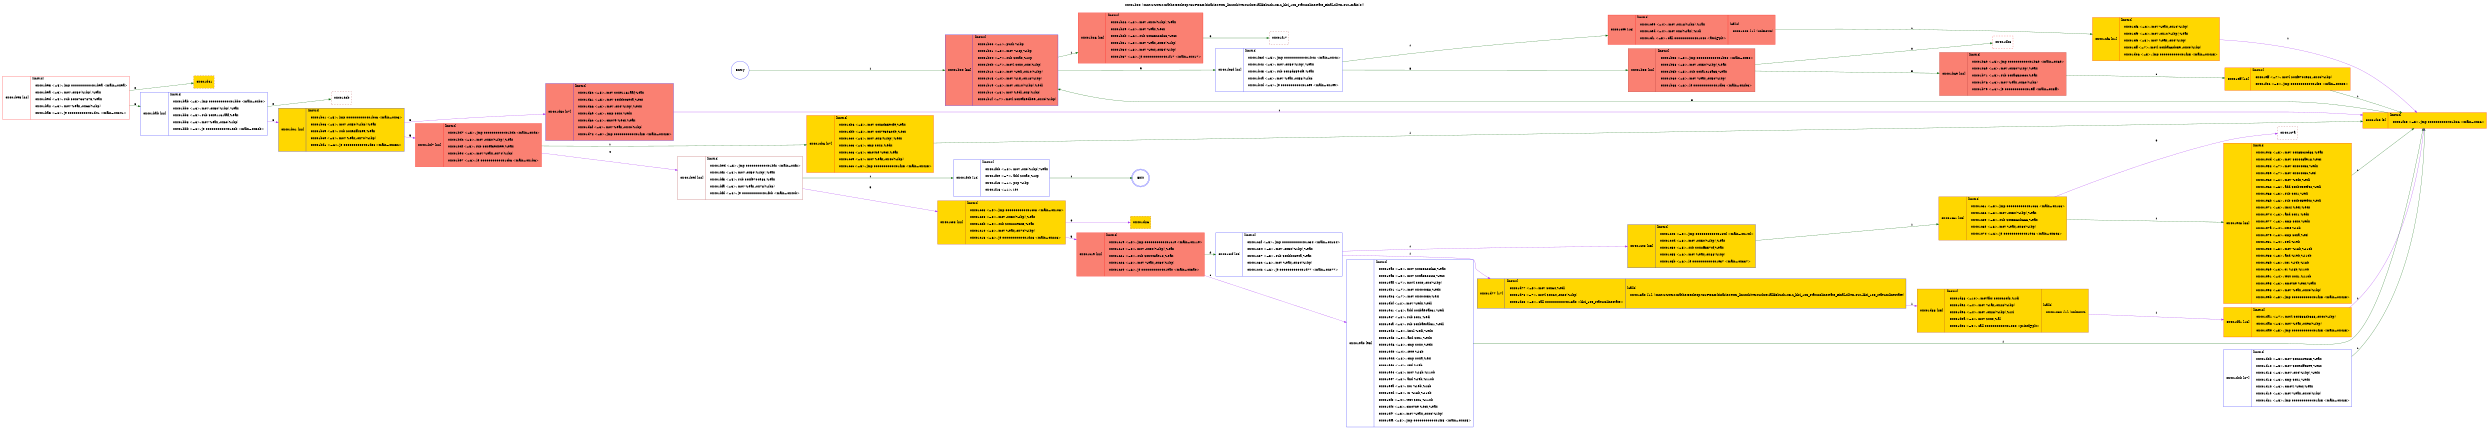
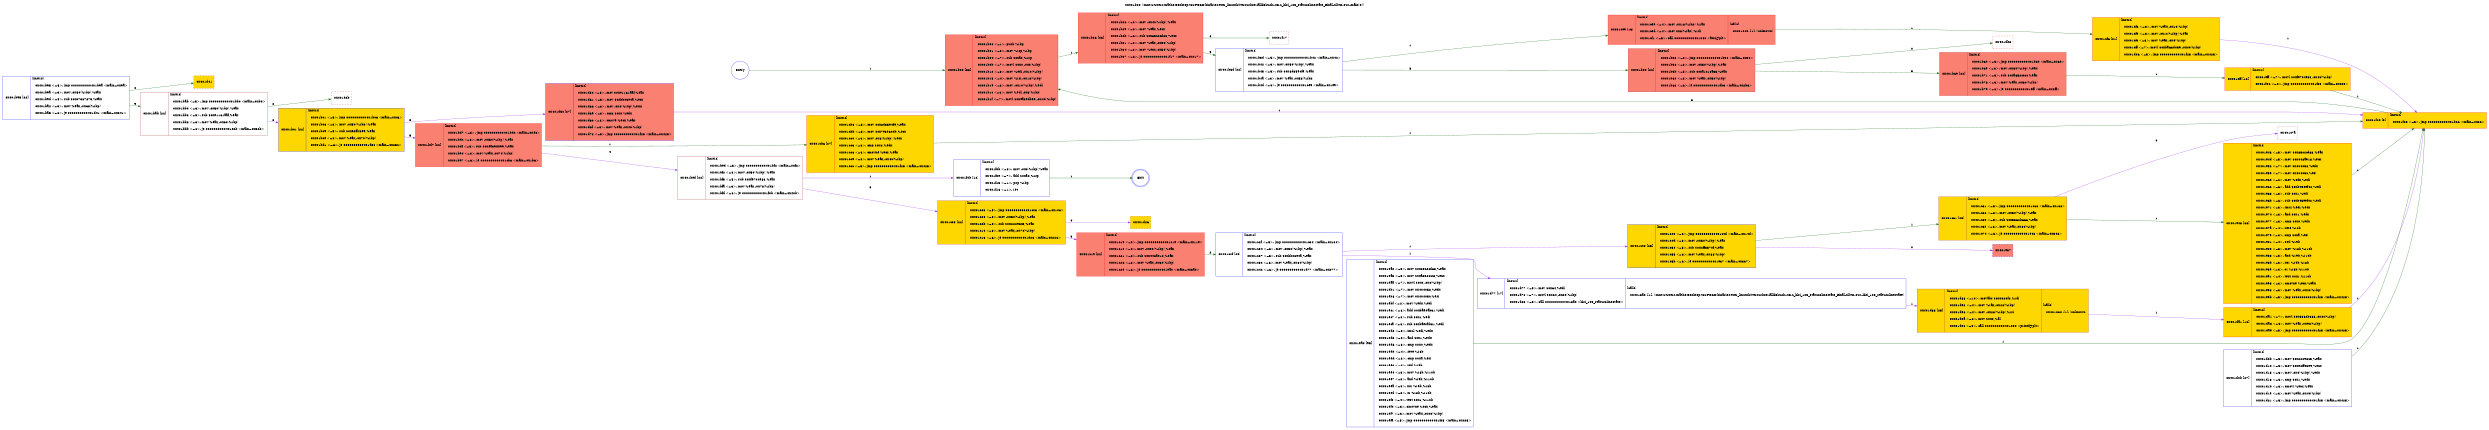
(1002, 70) -> (1002, 70)
(1136, 70) -> (1208, 54)
(66, 98) -> (66, 98)
(135, 104) -> (135, 104)
(204, 114) -> (204, 114)
(877, 178) -> (877, 178)
none -> (2003, 250)
(1692, 294) -> (1692, 294)
(1274, 299) -> none
